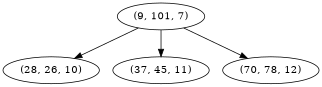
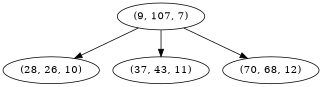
(161, 16) -> (161, 16)
(161, 70) -> (161, 70)
(271, 70) -> (271, 70)
